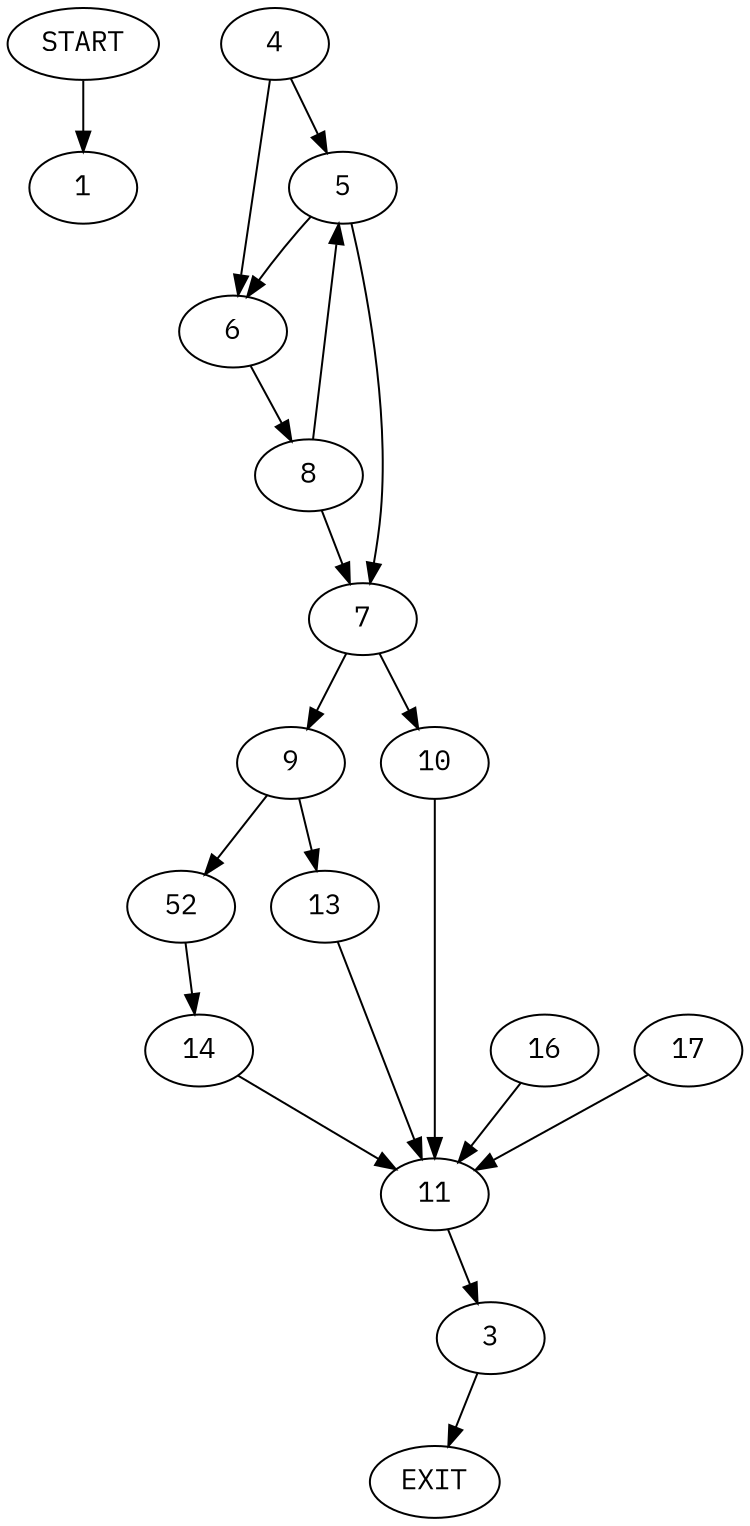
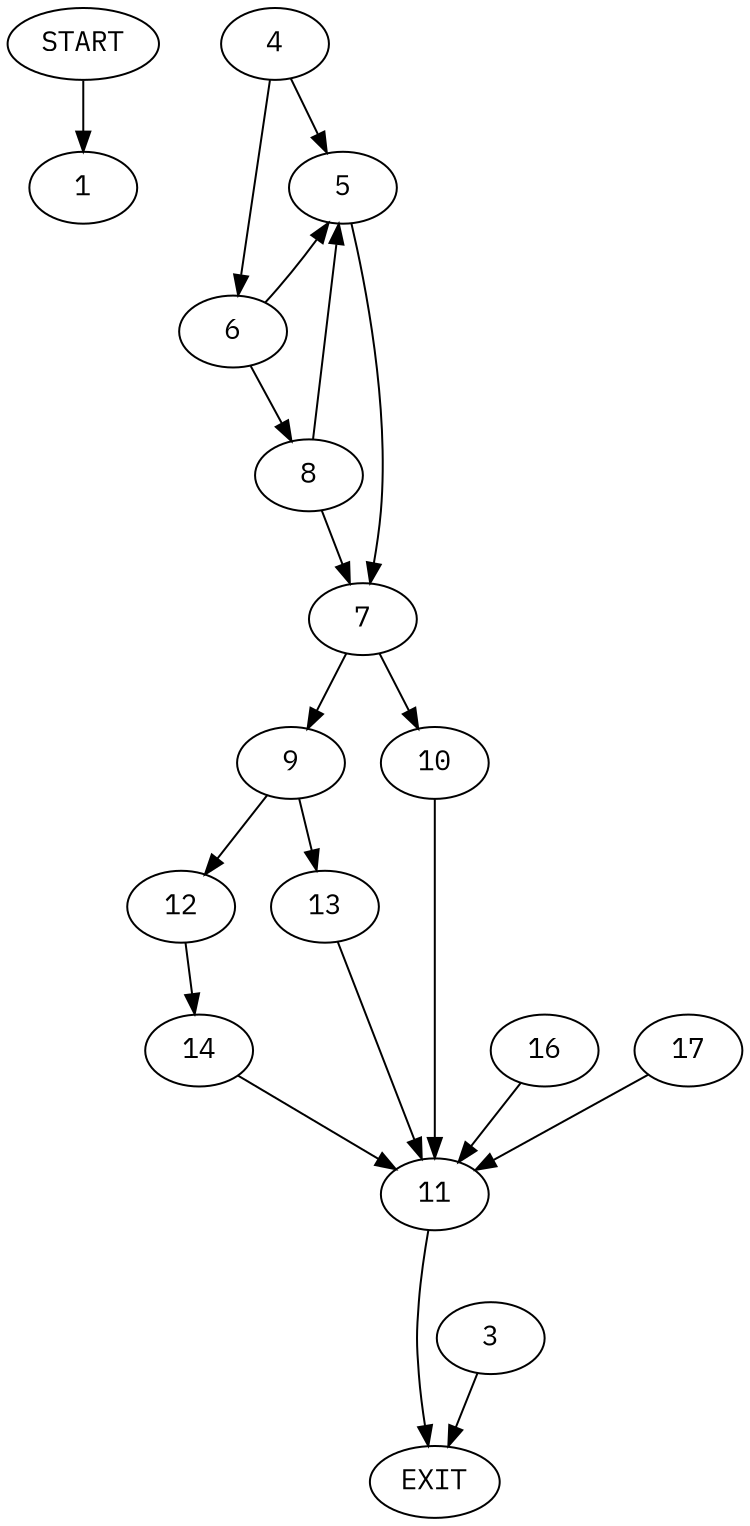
(284, 248) -> (292, 272)
(181, 907) -> (181, 907)
(459, 1257) -> (417, 1328)
